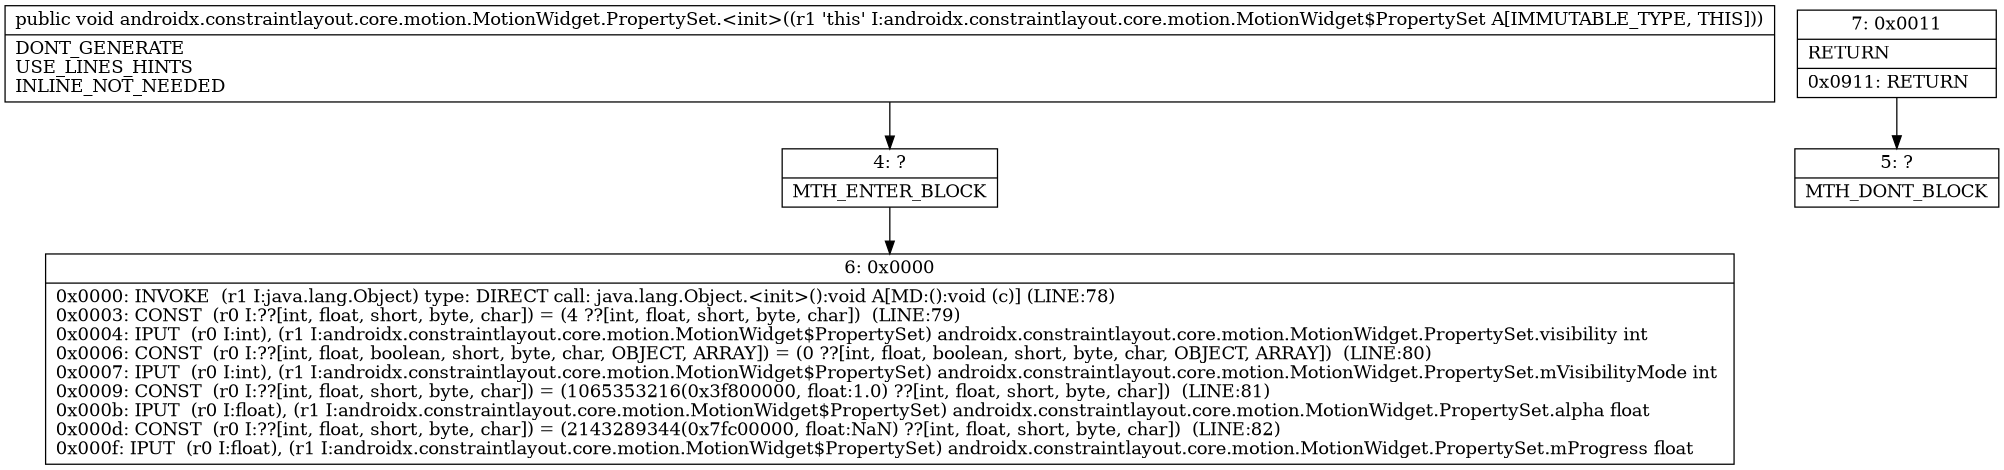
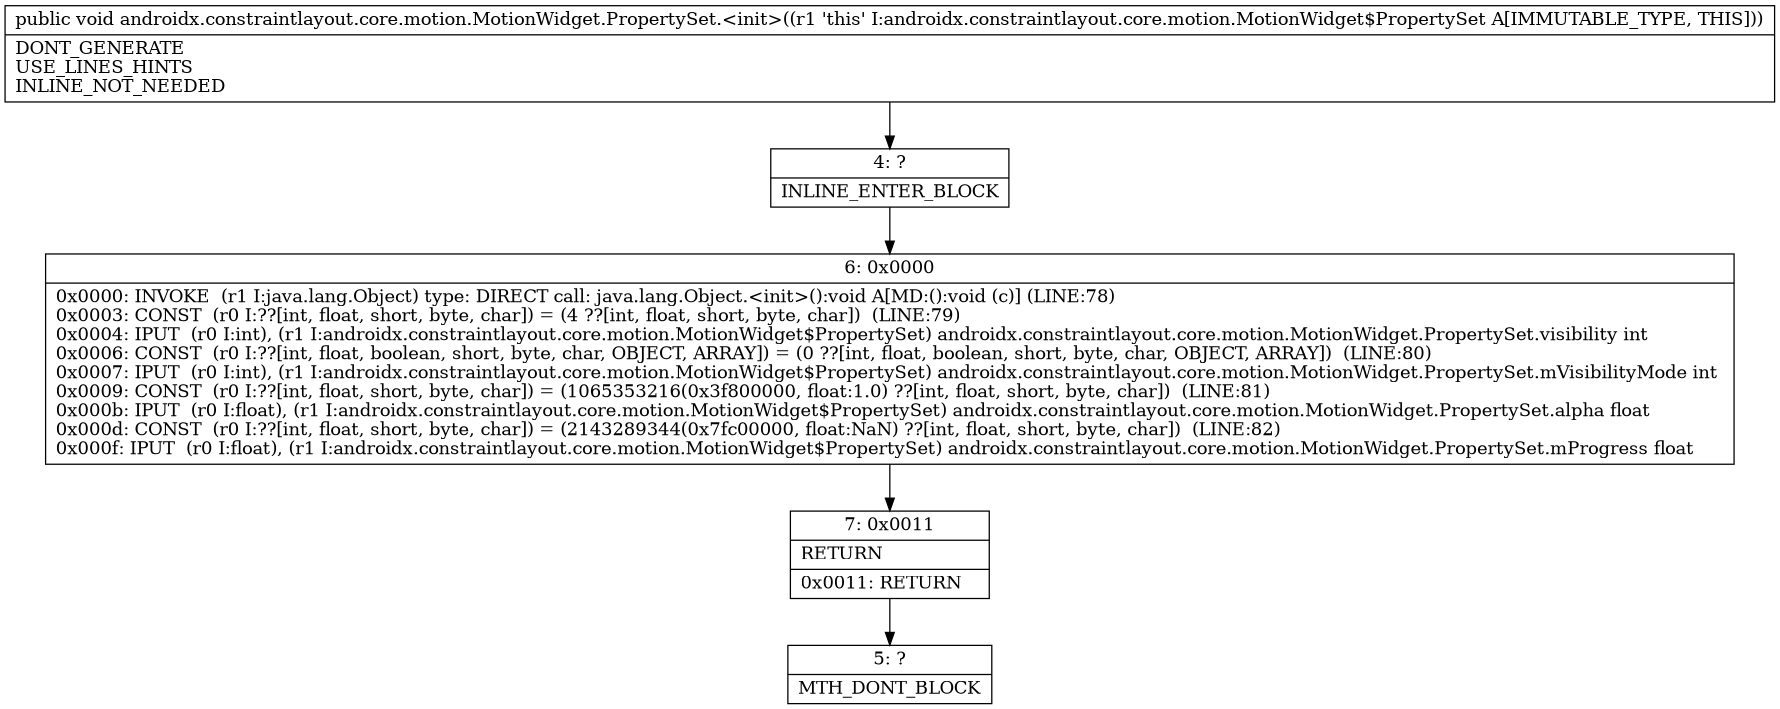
(1897, 82) -> (890, 583)
(890, 192) -> (890, 192)
none -> (890, 481)
